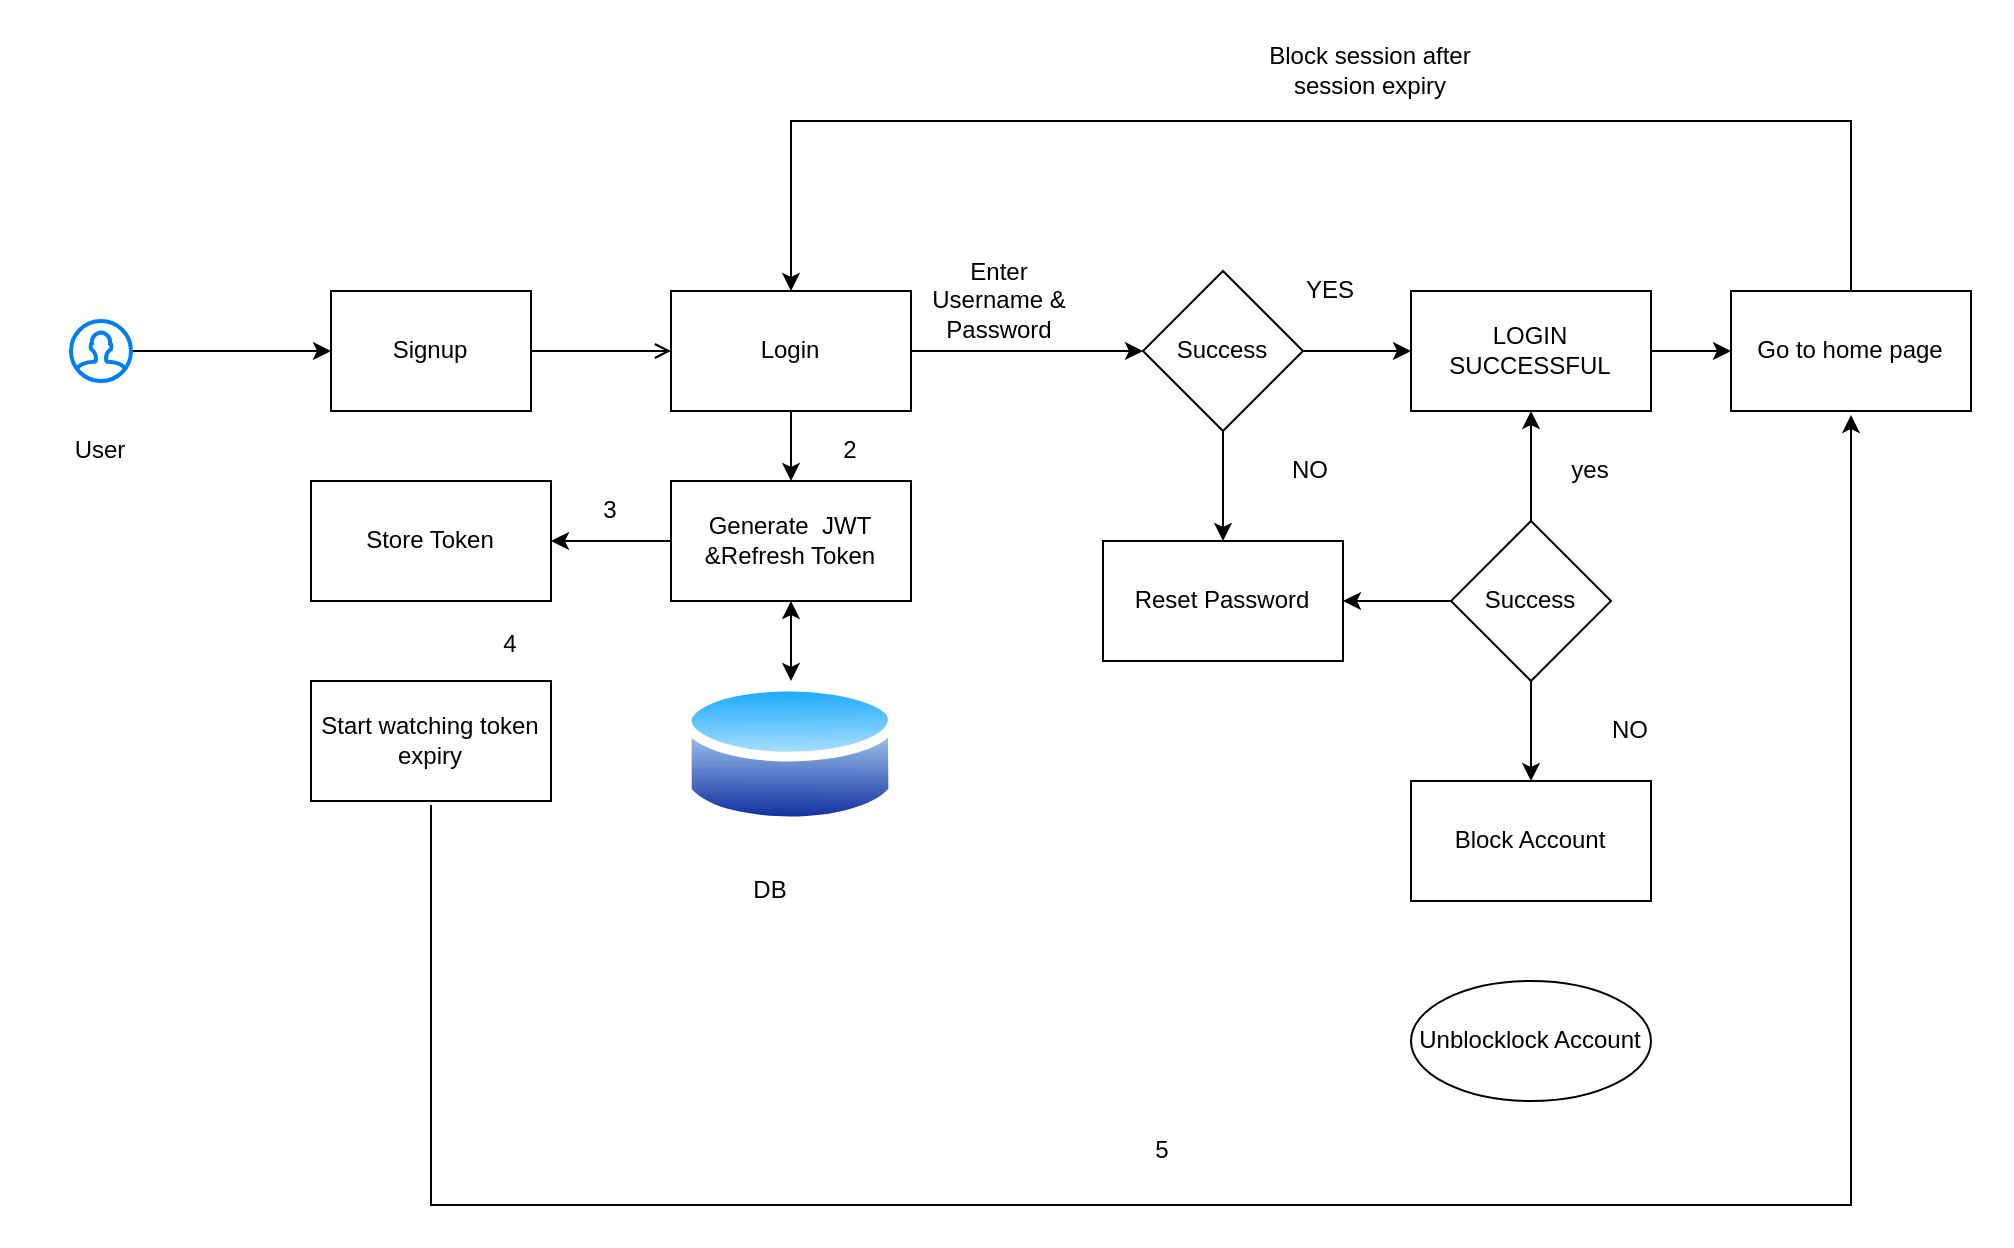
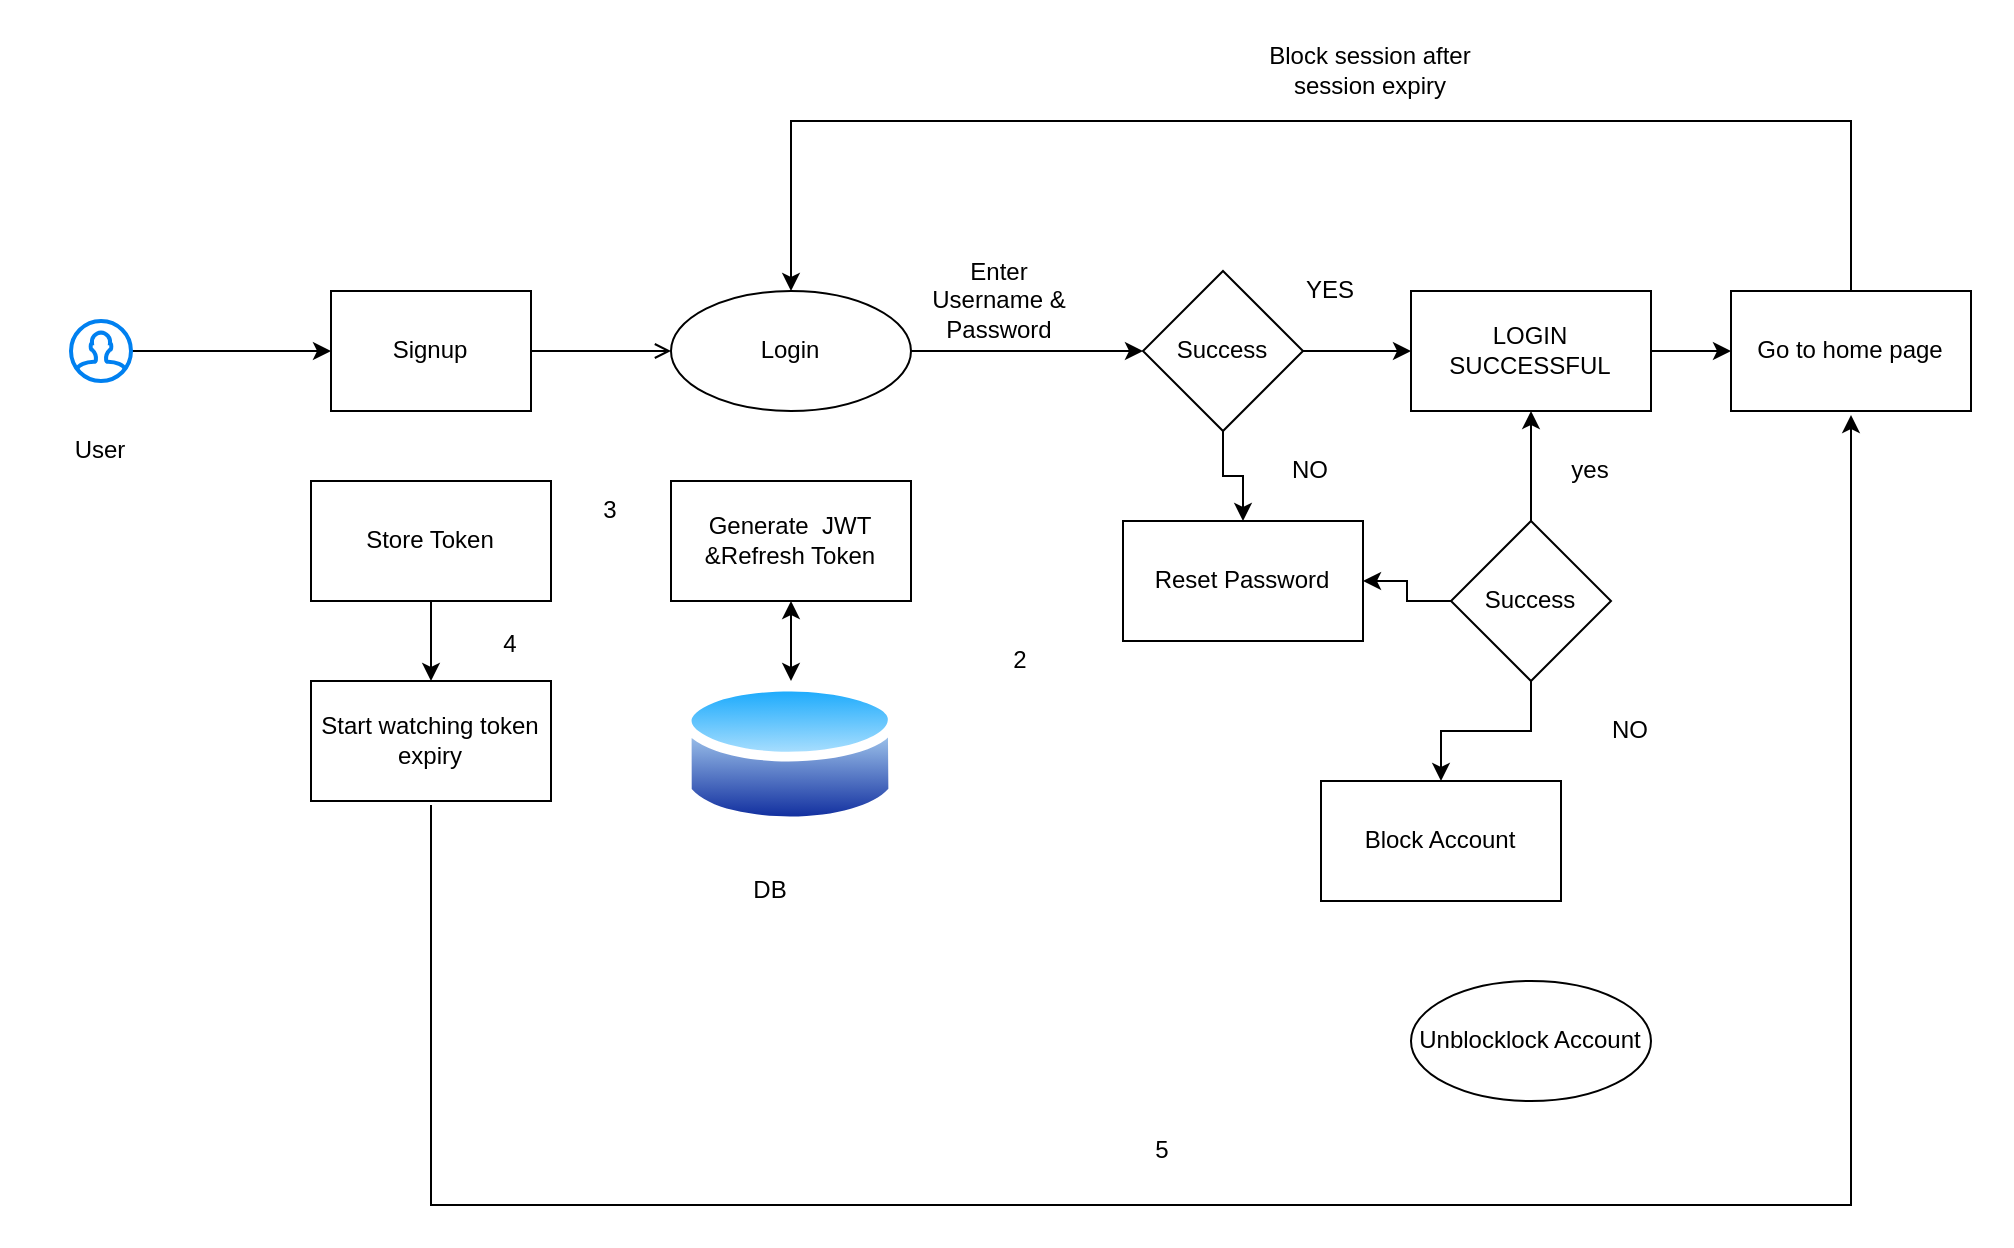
(791, 351) -> (791, 351)
(791, 449) -> none
(851, 451) -> (1021, 661)
(618, 541) -> none
(1223, 601) -> (1243, 581)
none -> (431, 634)
(1531, 841) -> (1441, 841)
